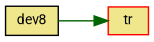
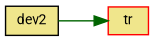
(32, 21) -> (32, 21)
